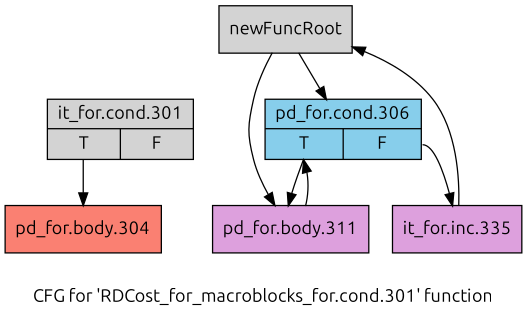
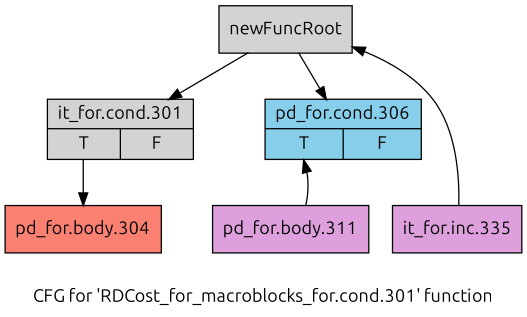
(249, 123) -> (214, 73)
(440, 166) -> none
(297, 176) -> none
